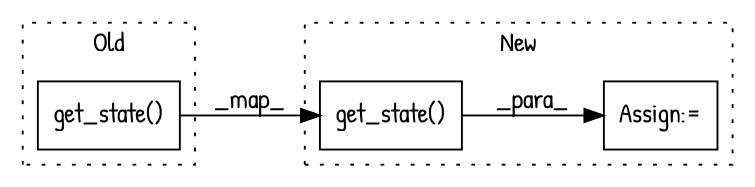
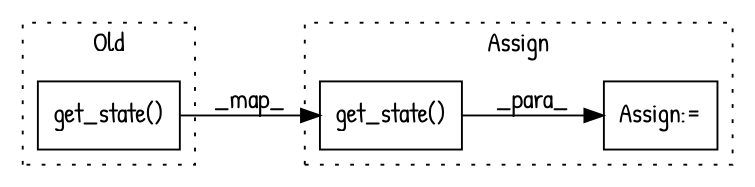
(519, 44) -> (519, 44)
